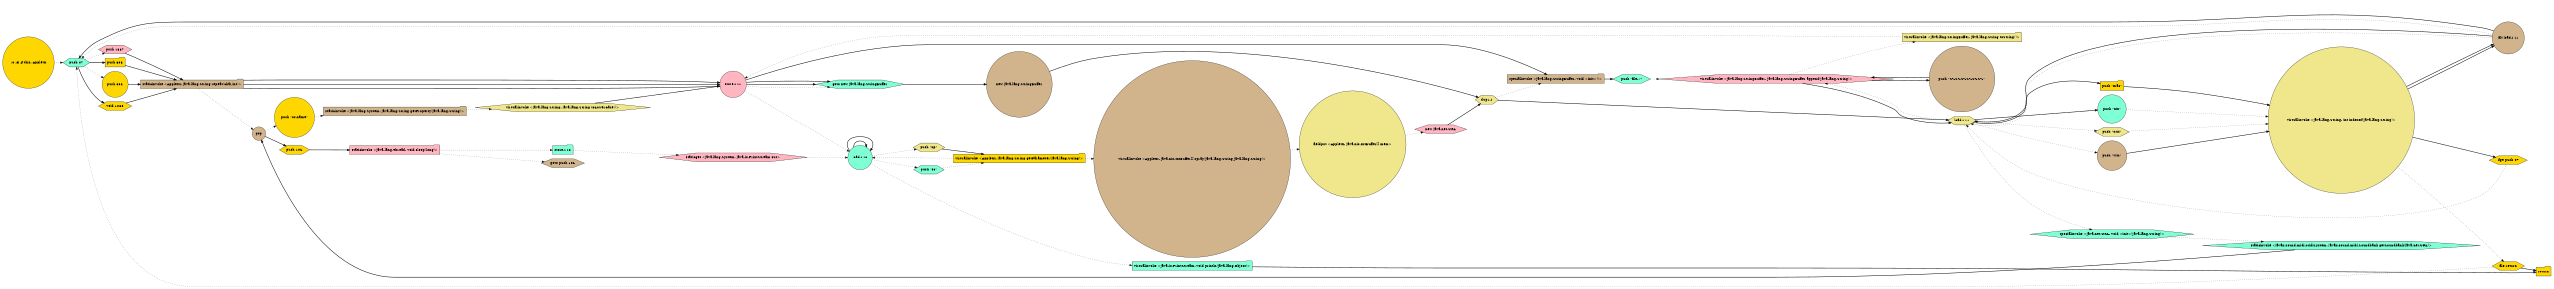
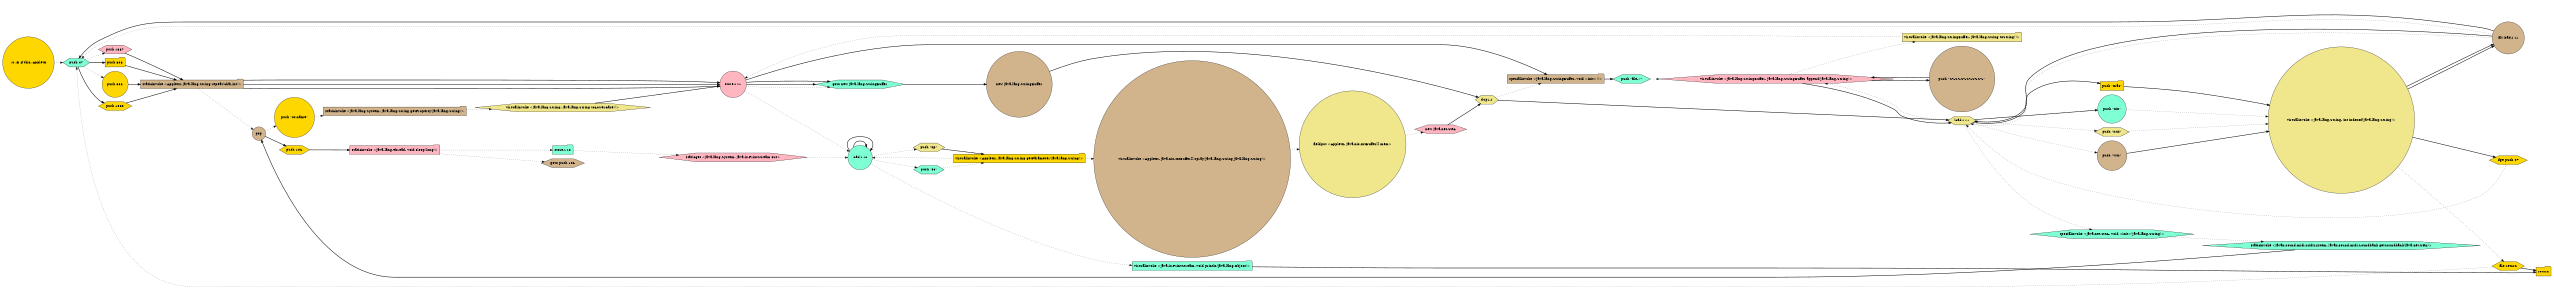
(115, 106) -> (115, 106)
